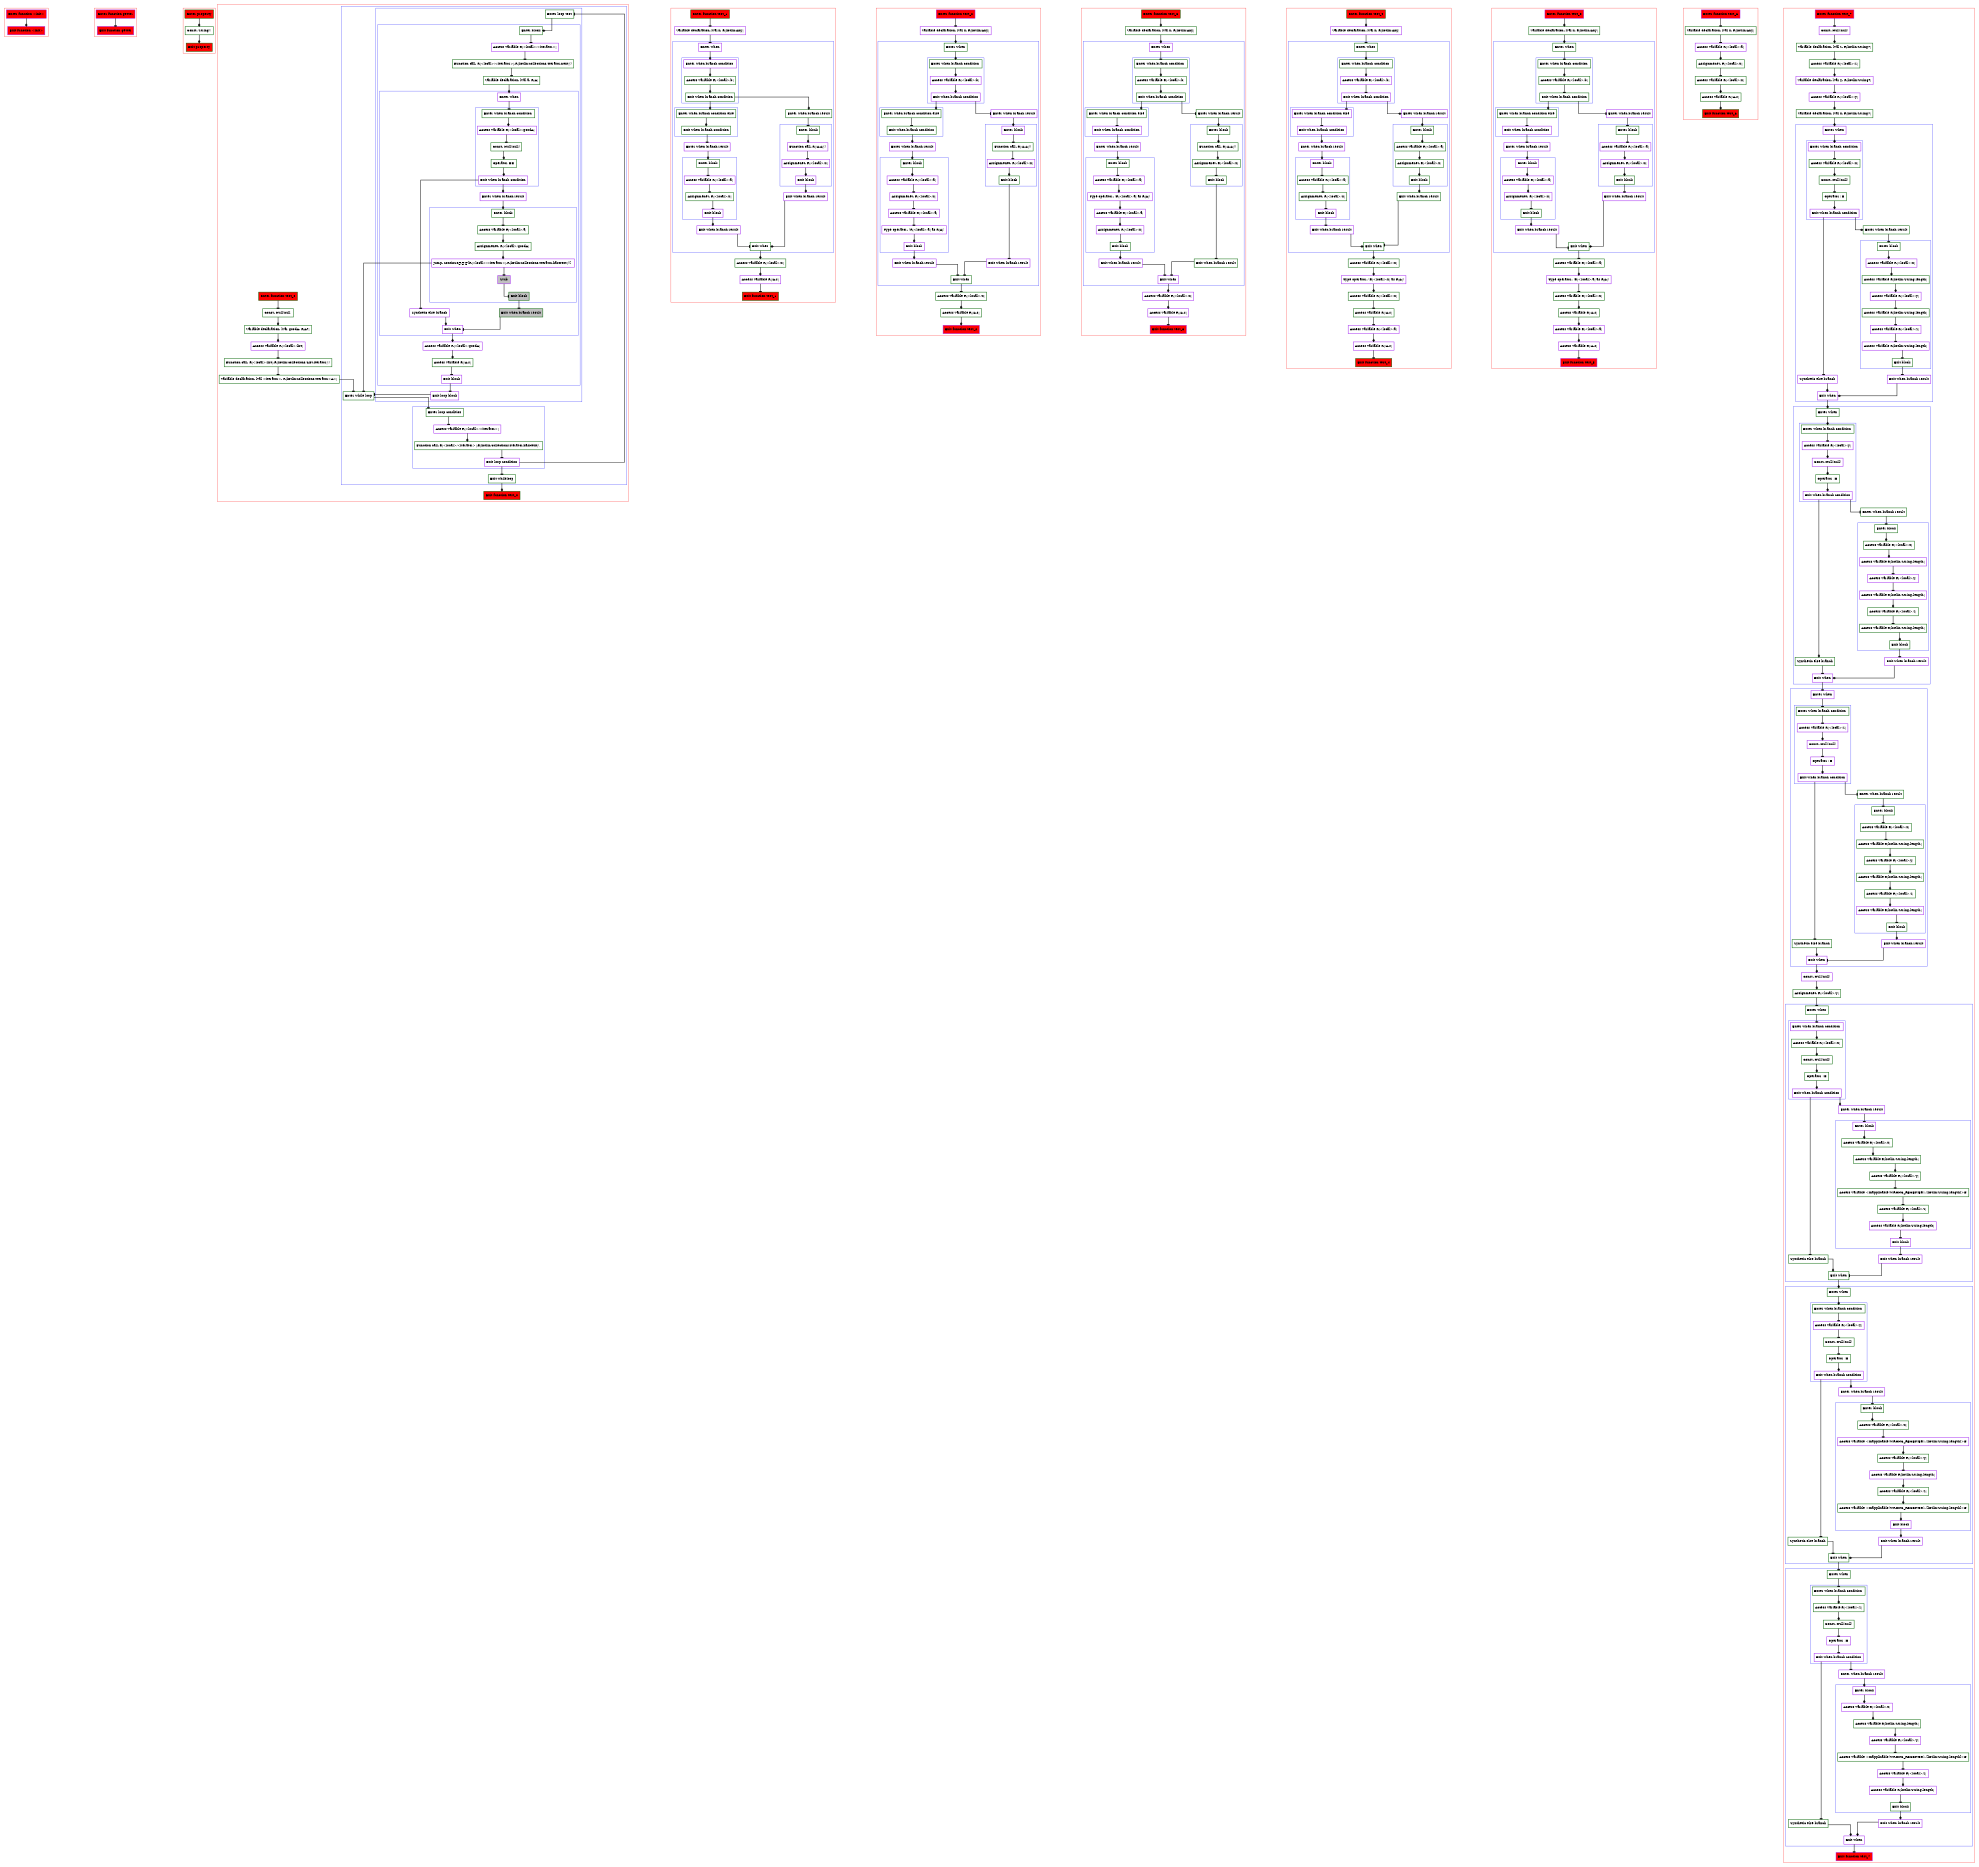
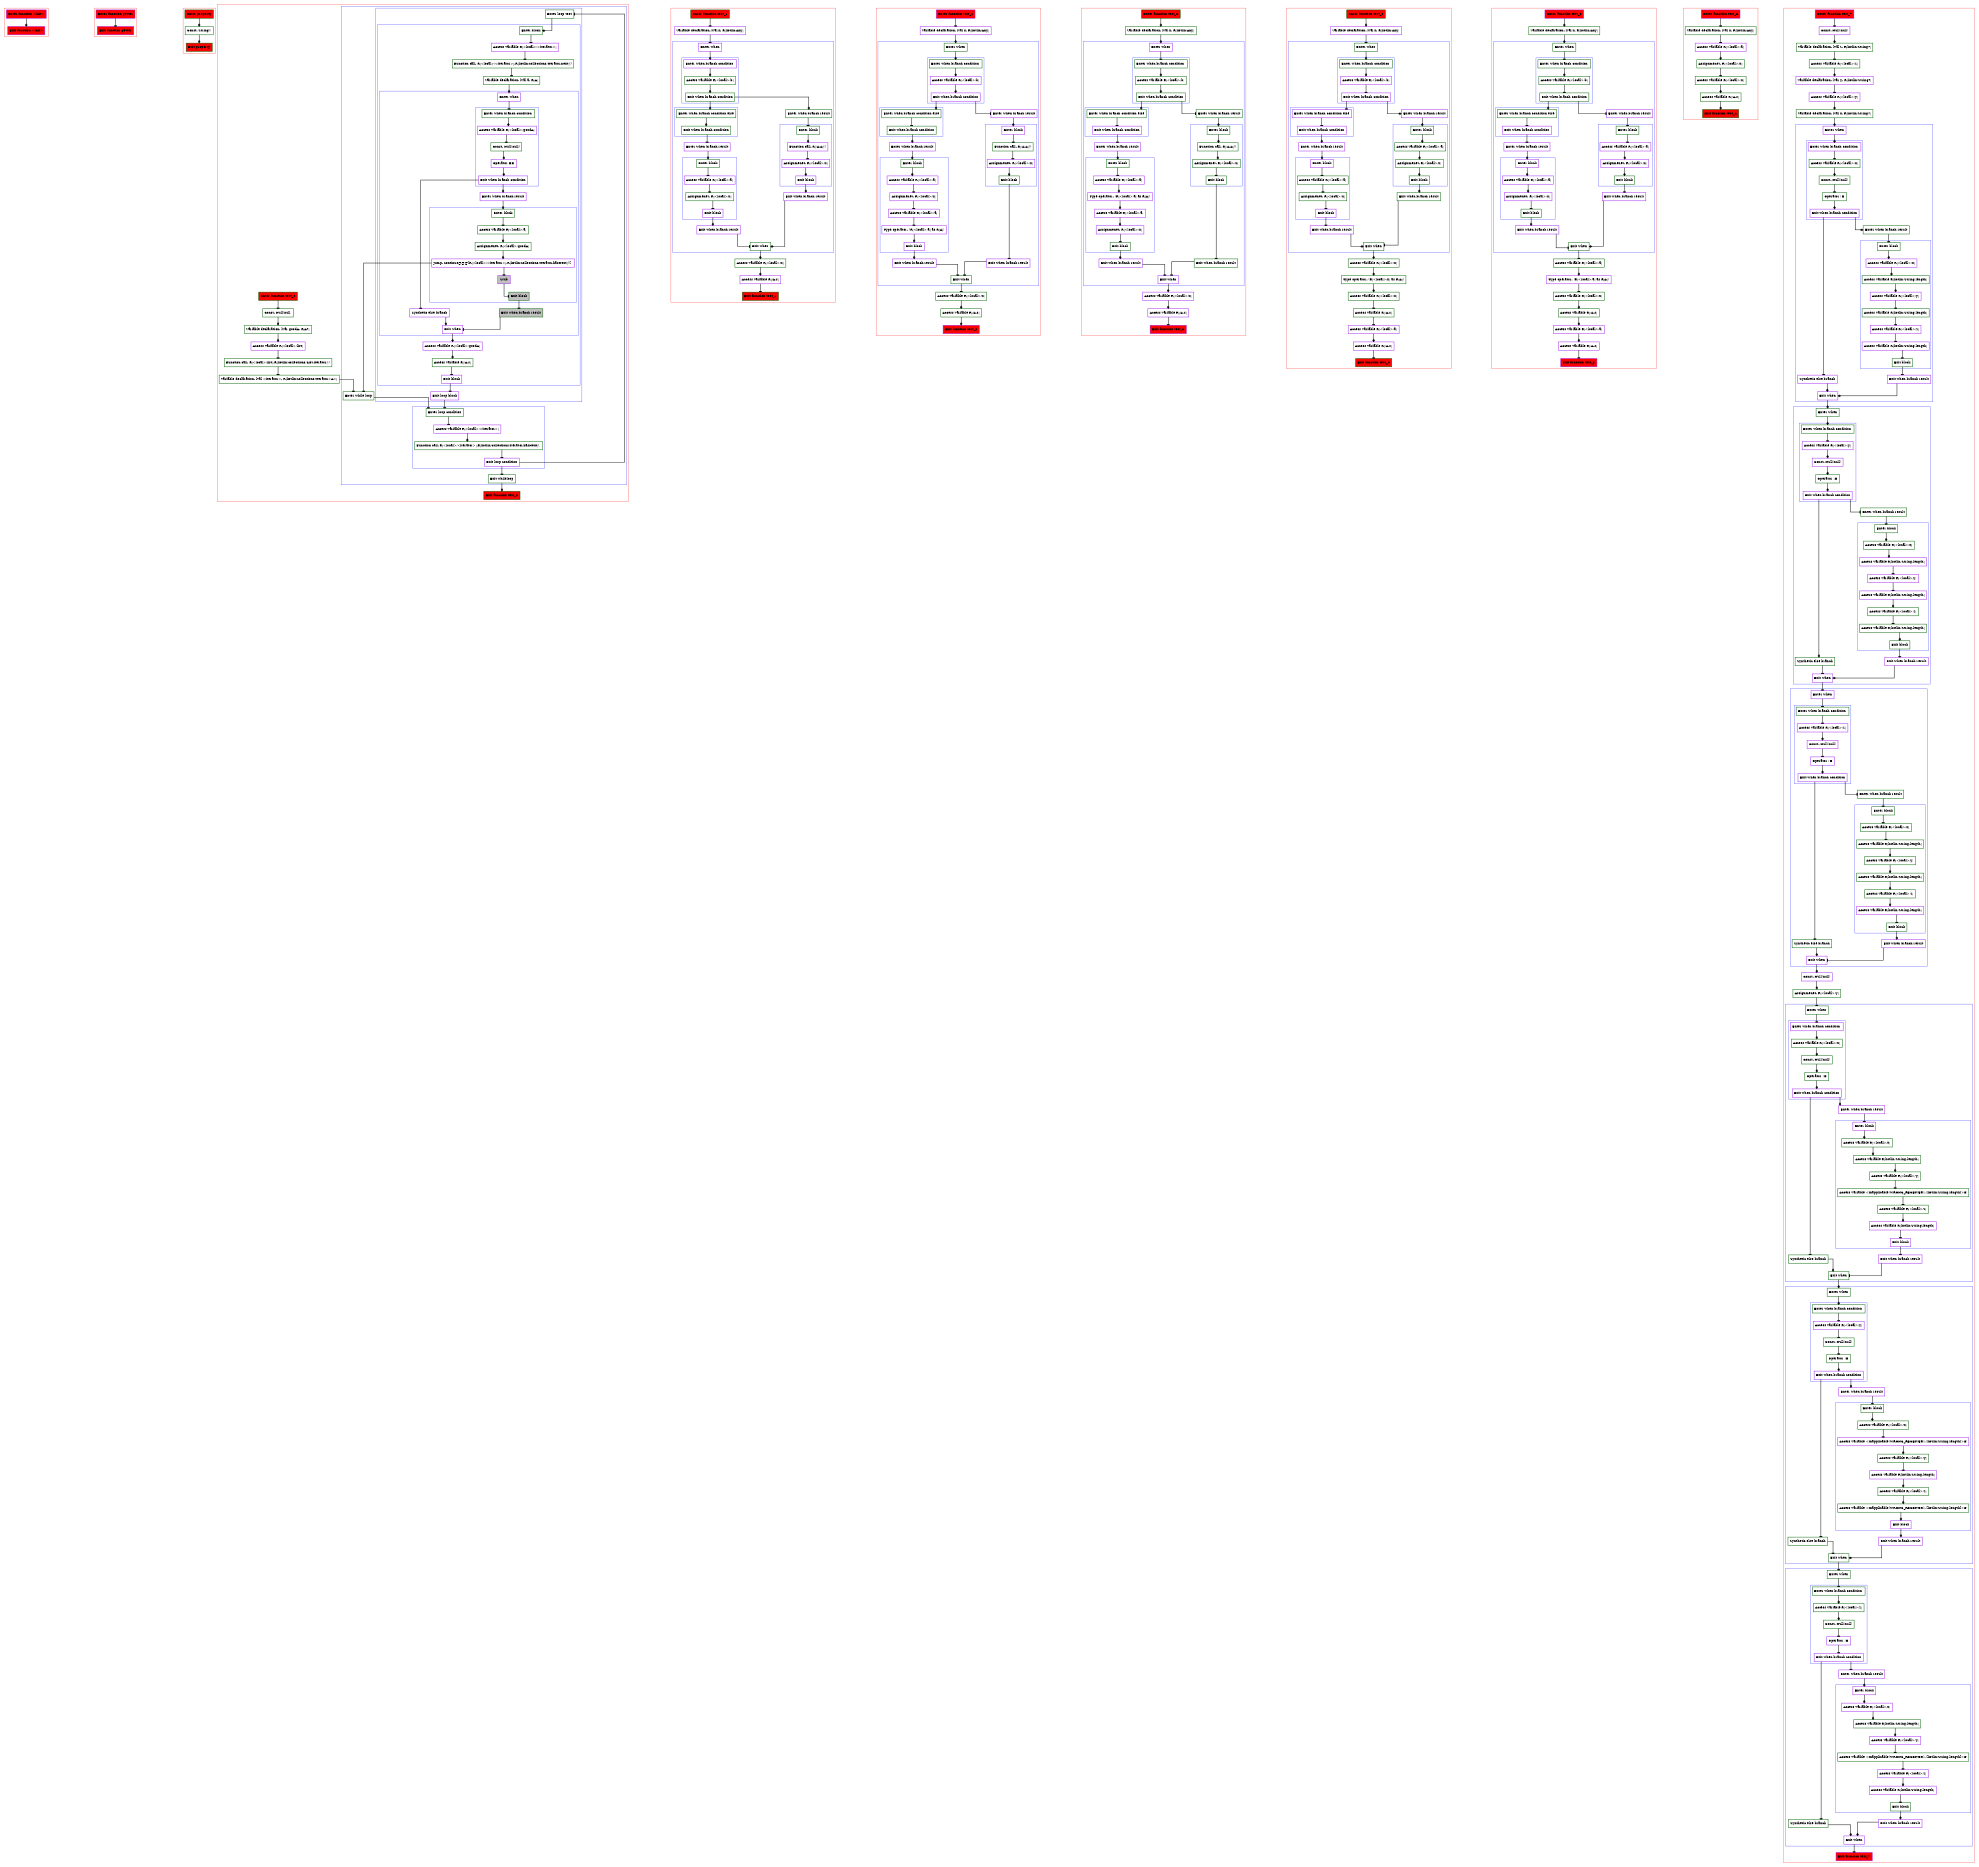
(504, 163) -> (504, 163)
(1374, 280) -> (1374, 280)
(403, 394) -> (445, 404)
